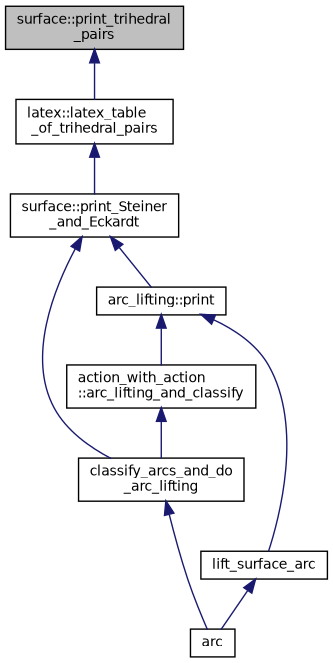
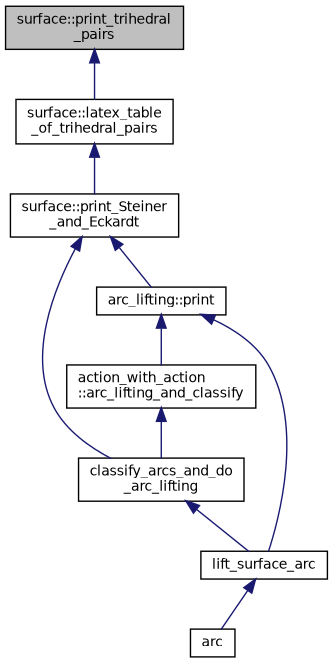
(95, 122) -> (95, 122)
(186, 573) -> (223, 531)
